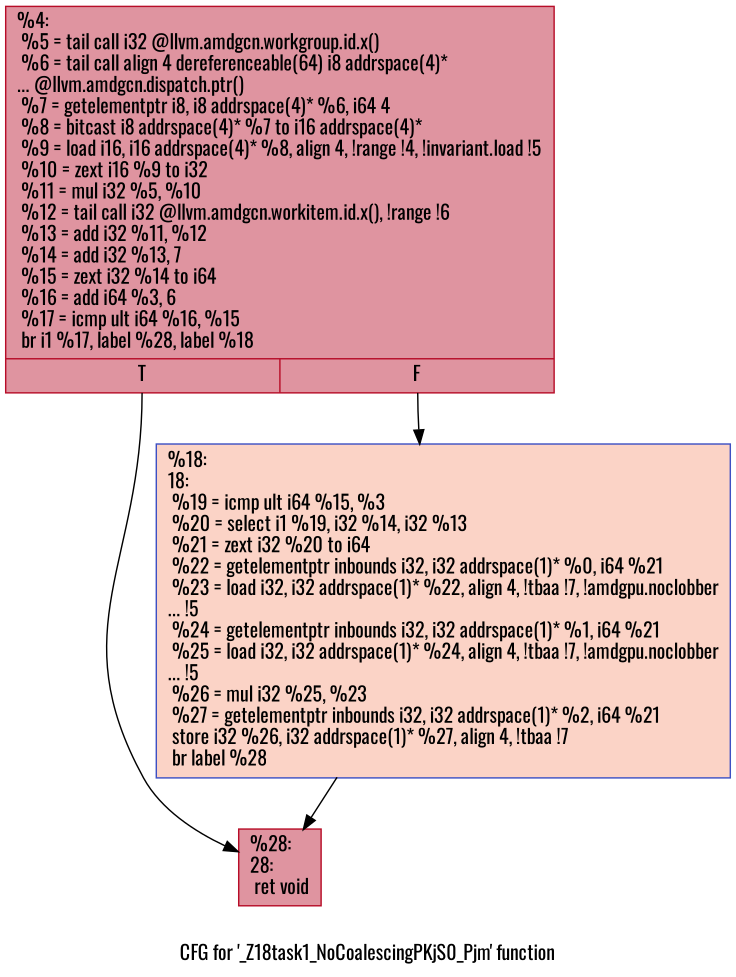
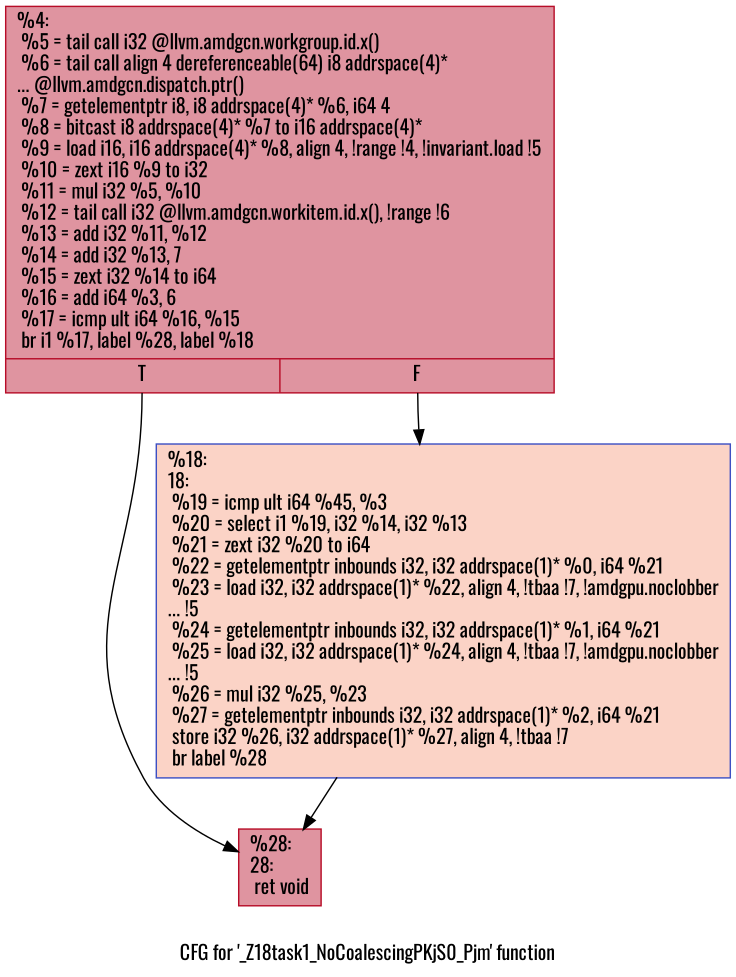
(277, 504) -> (278, 504)
